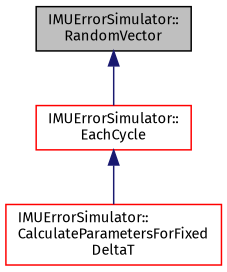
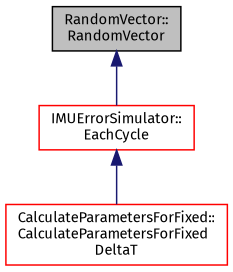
(114, 29) -> (117, 29)
(114, 235) -> (117, 235)
